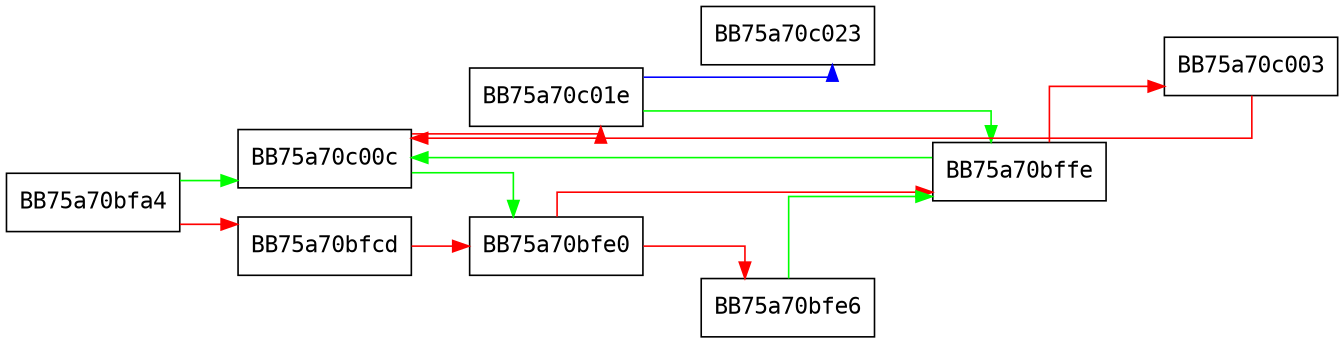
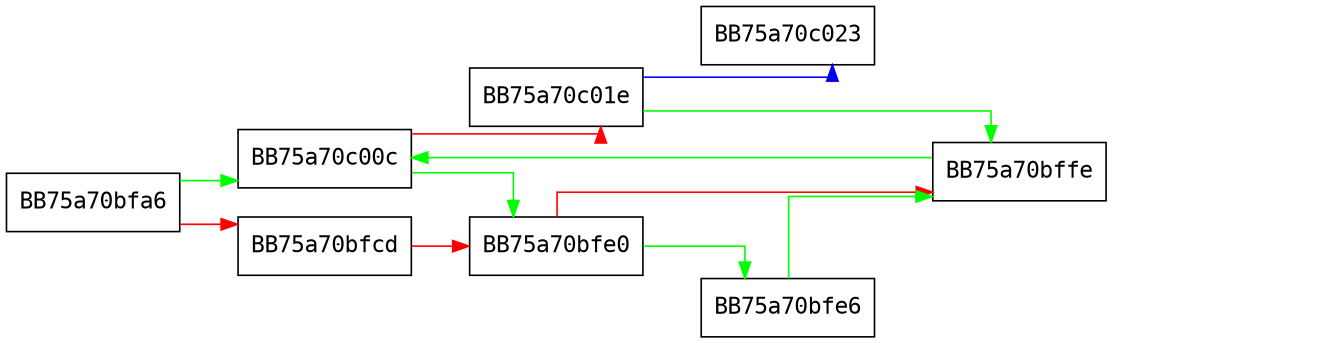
(1251, 66) -> none
(93, 202) -> (93, 202)
(702, 246) -> (702, 246)
